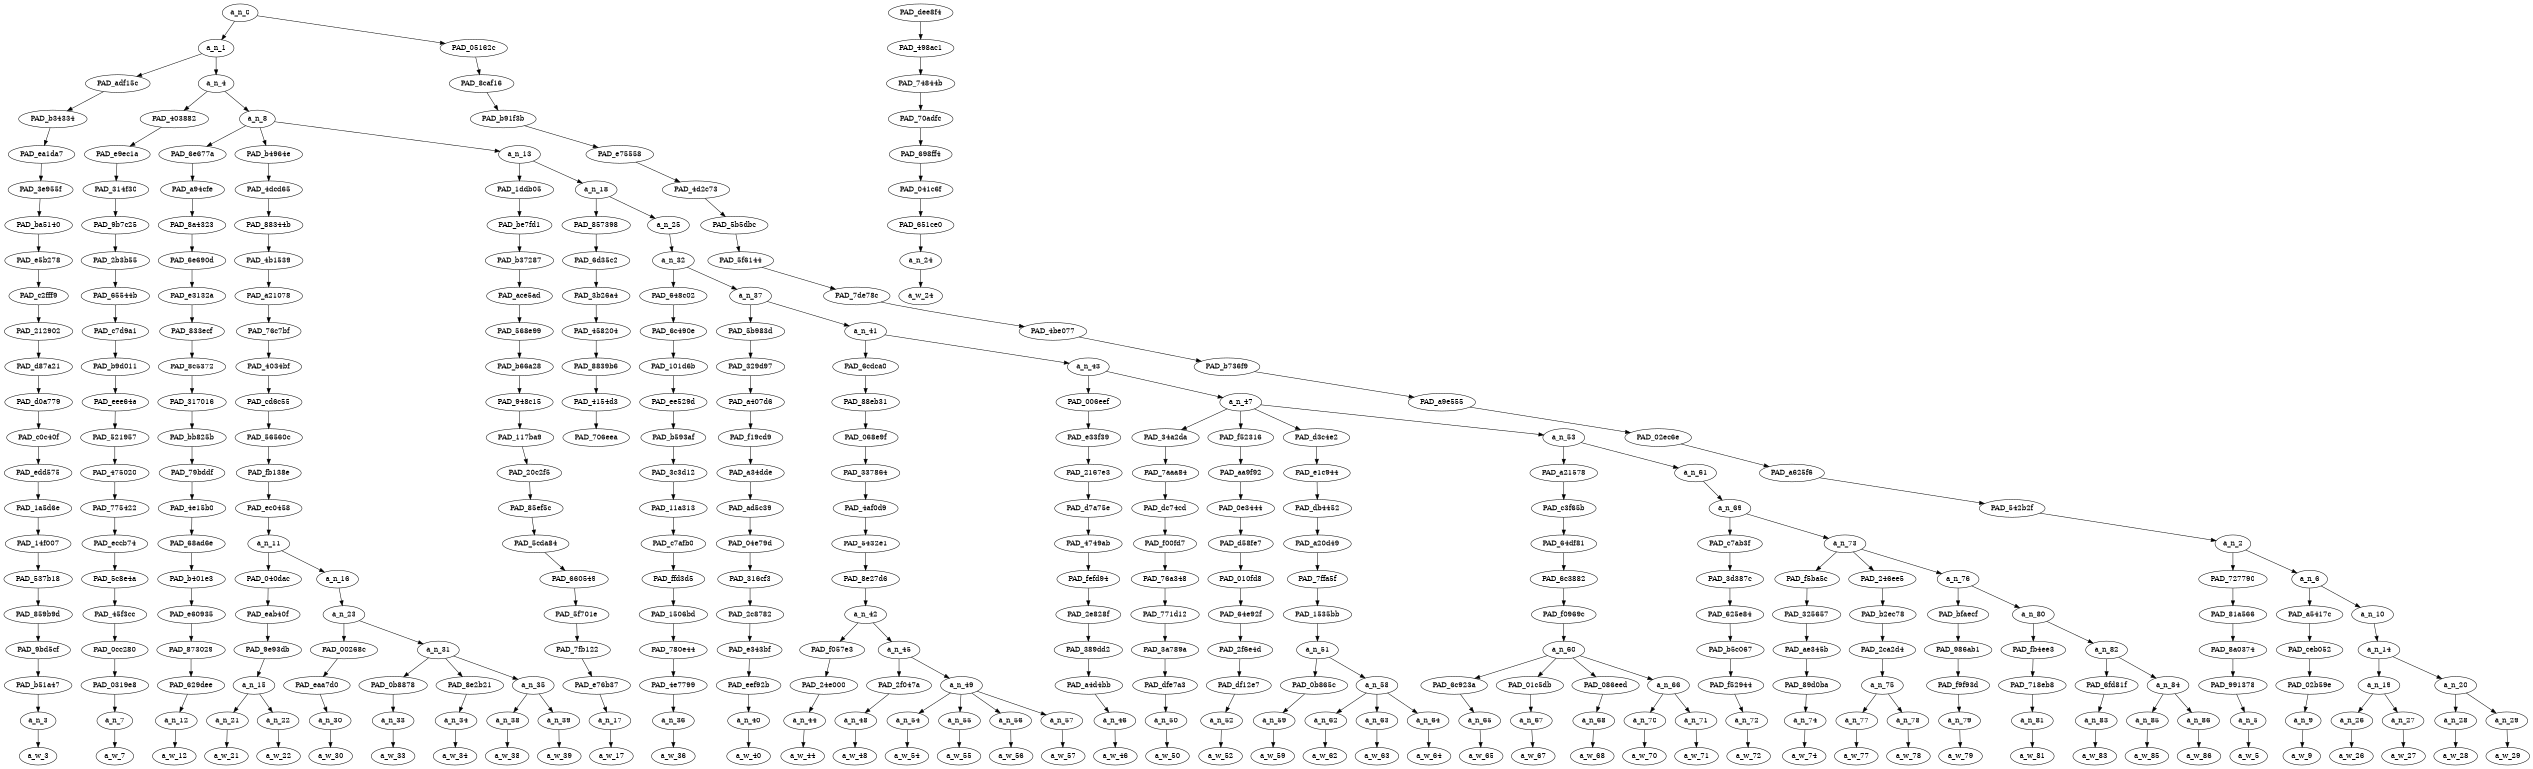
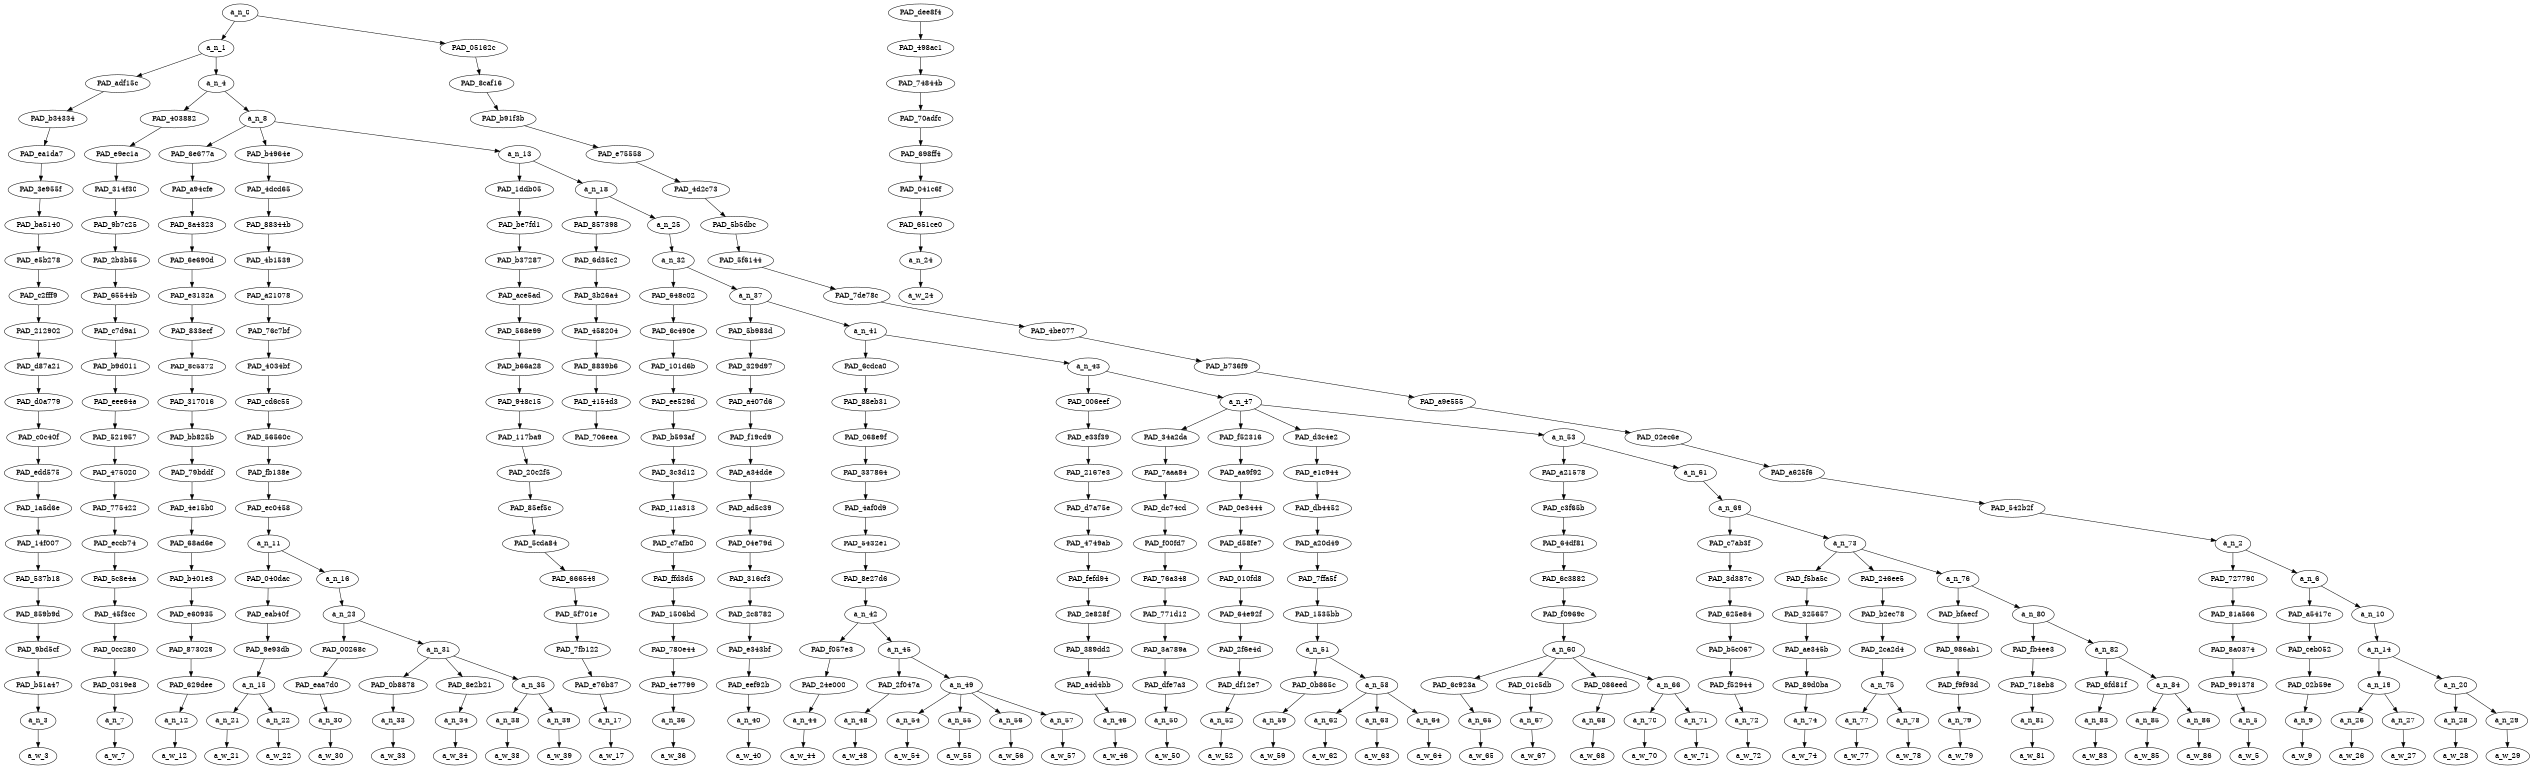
(574, 579) -> (574, 579)
